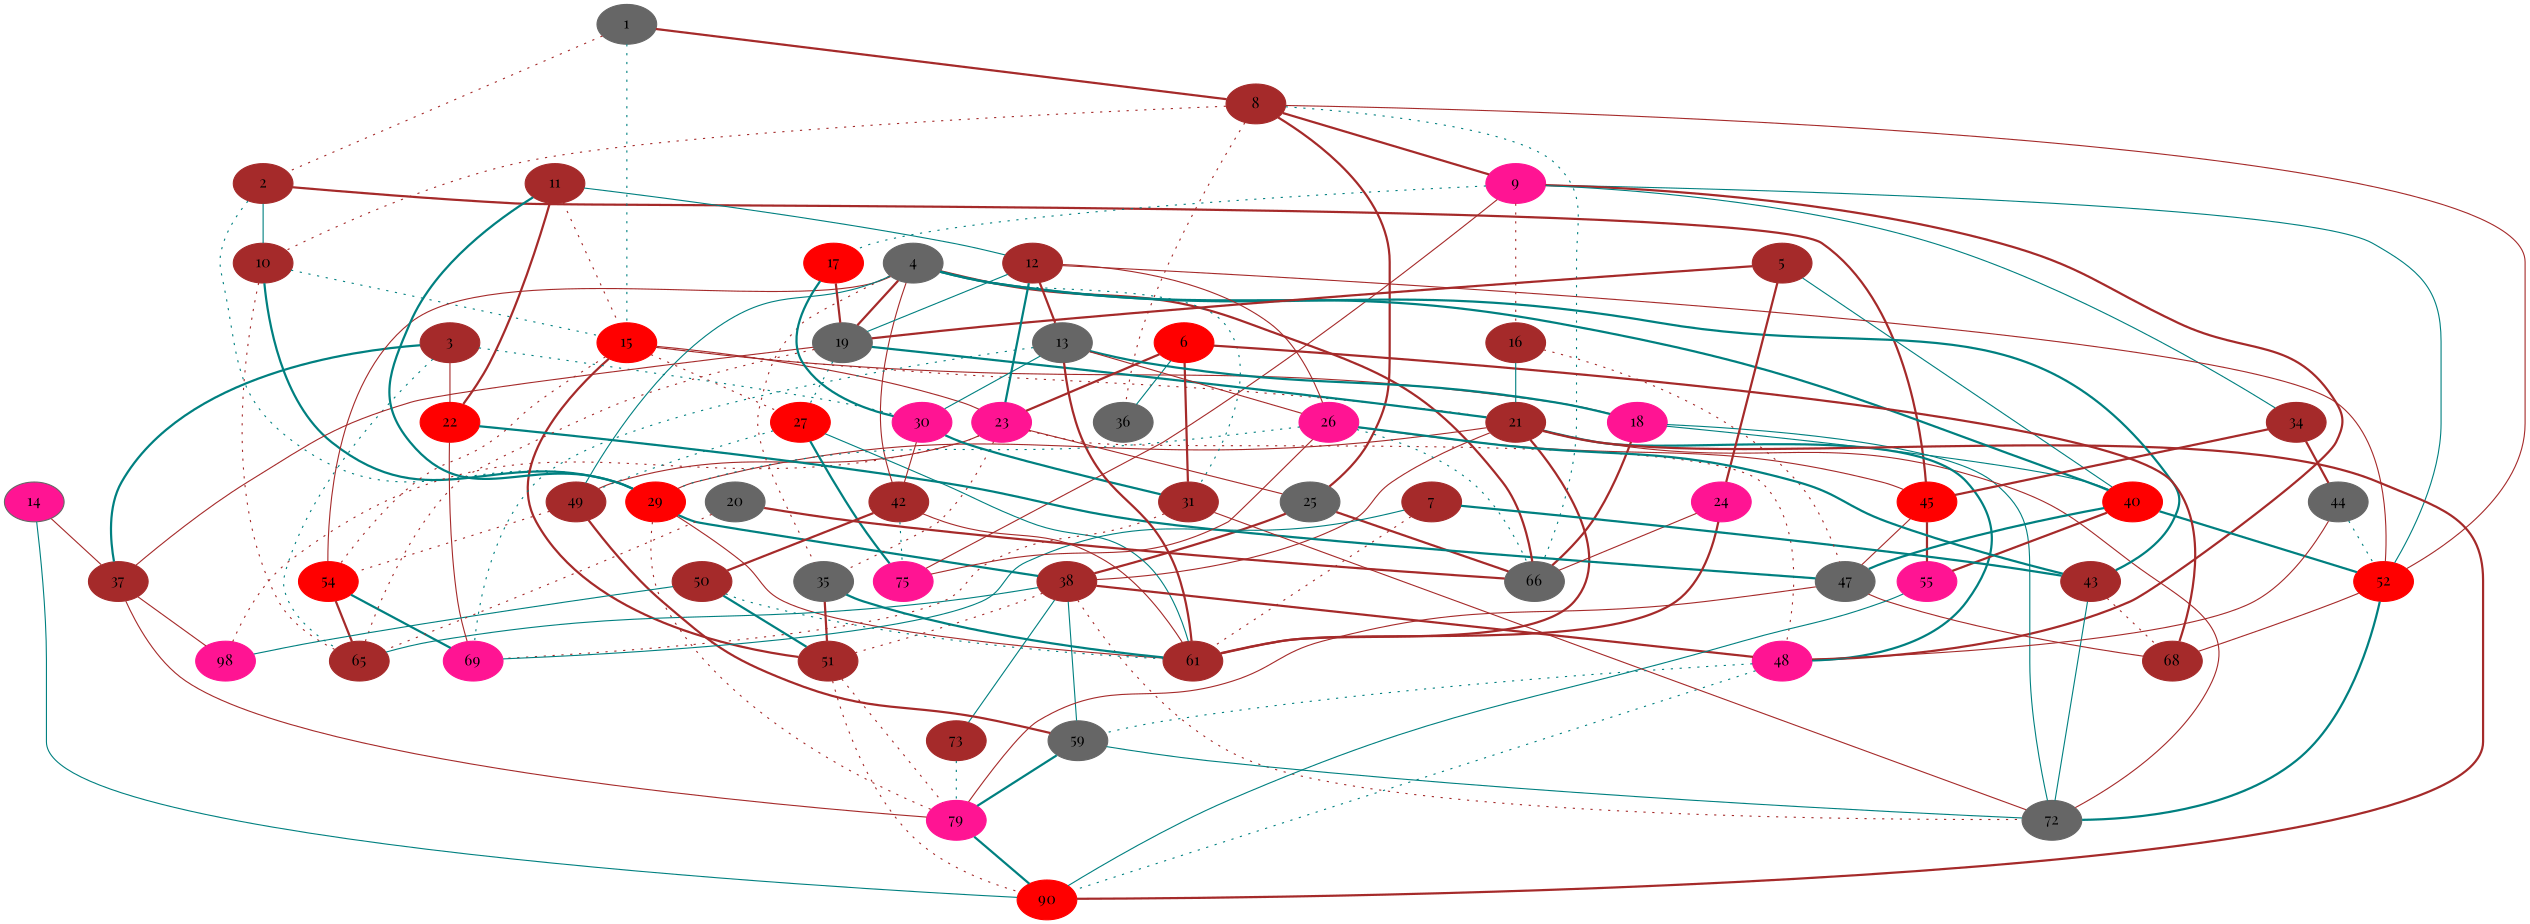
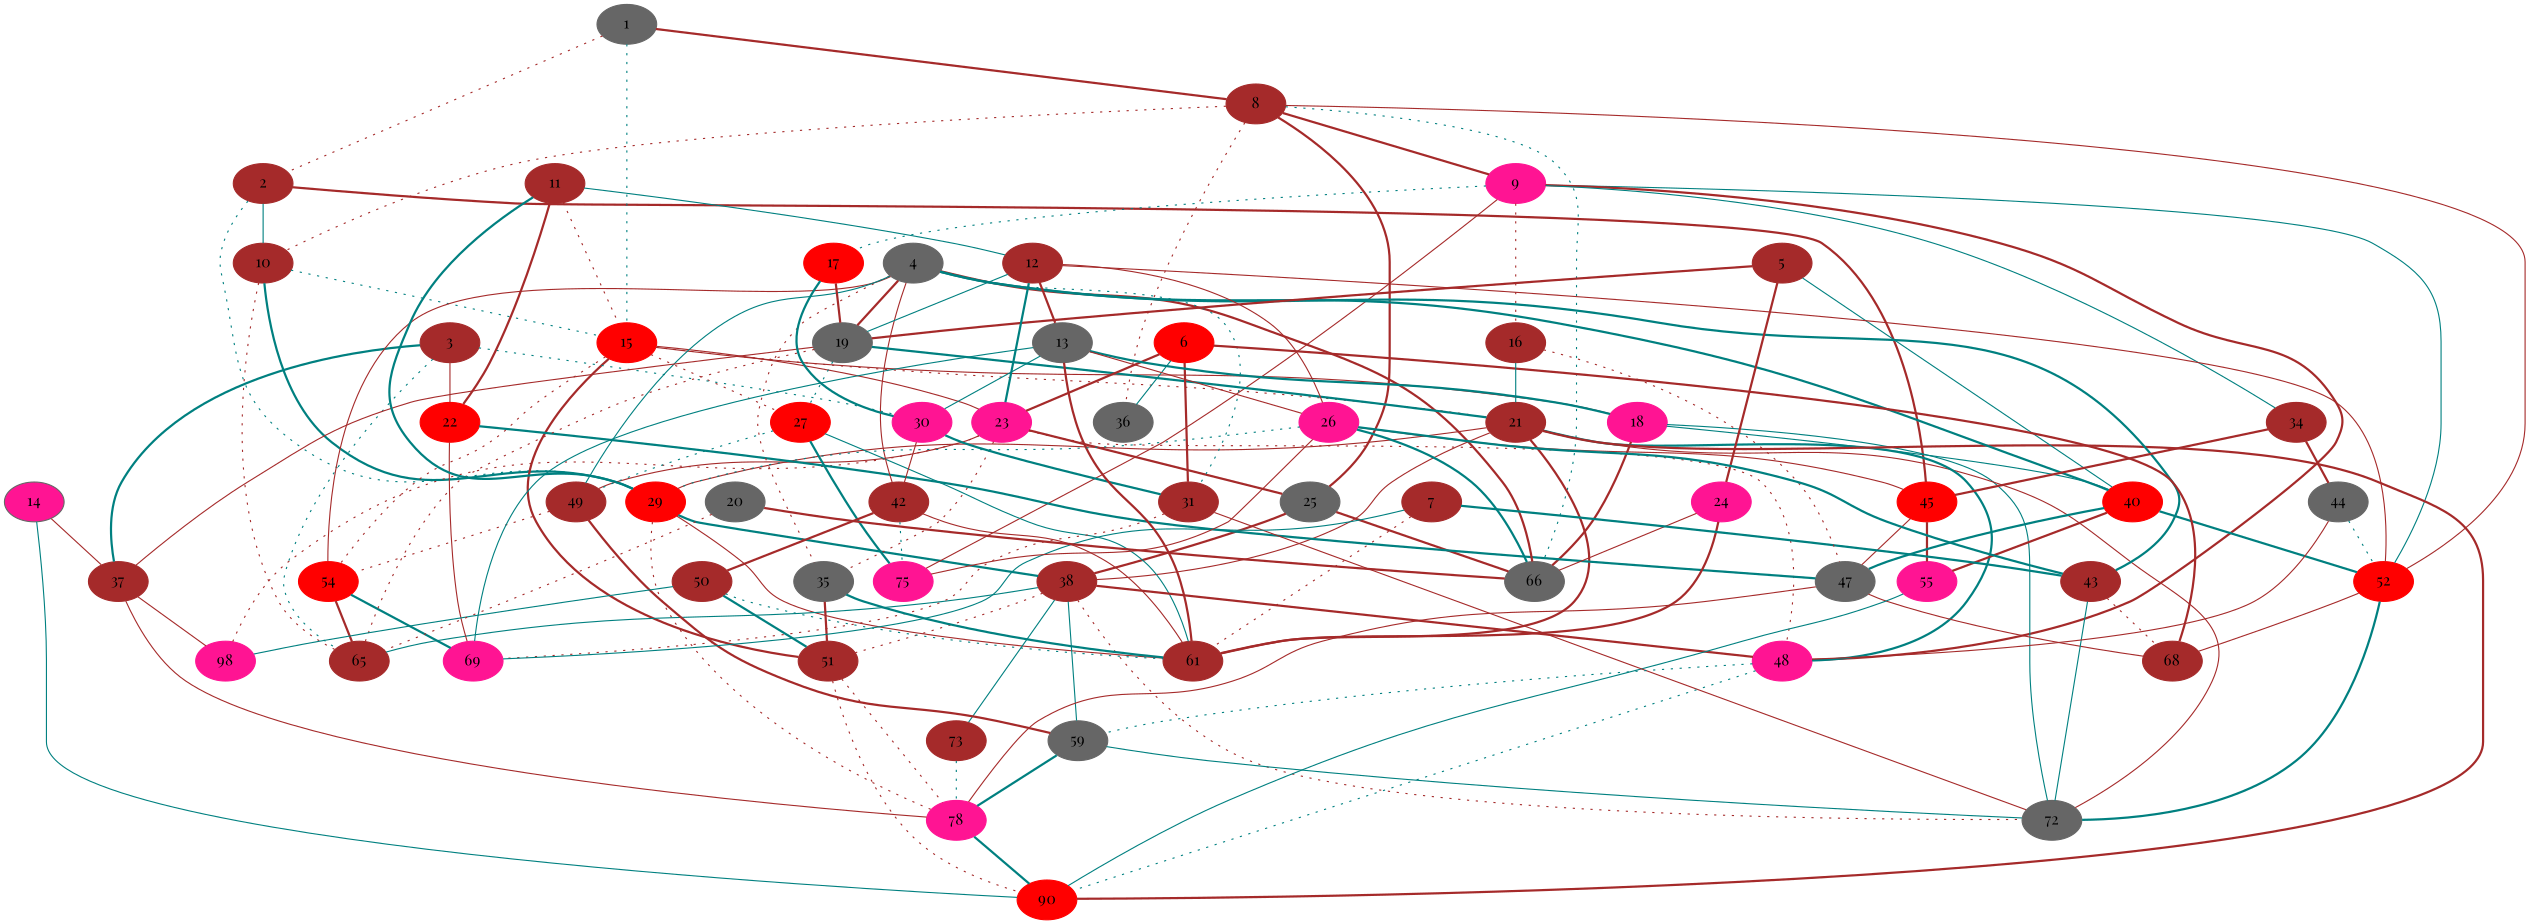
(693, 413) -> (693, 413)
(1156, 462) -> (1156, 462)
(1460, 473) -> (1460, 473)
(956, 820) -> (956, 820)
